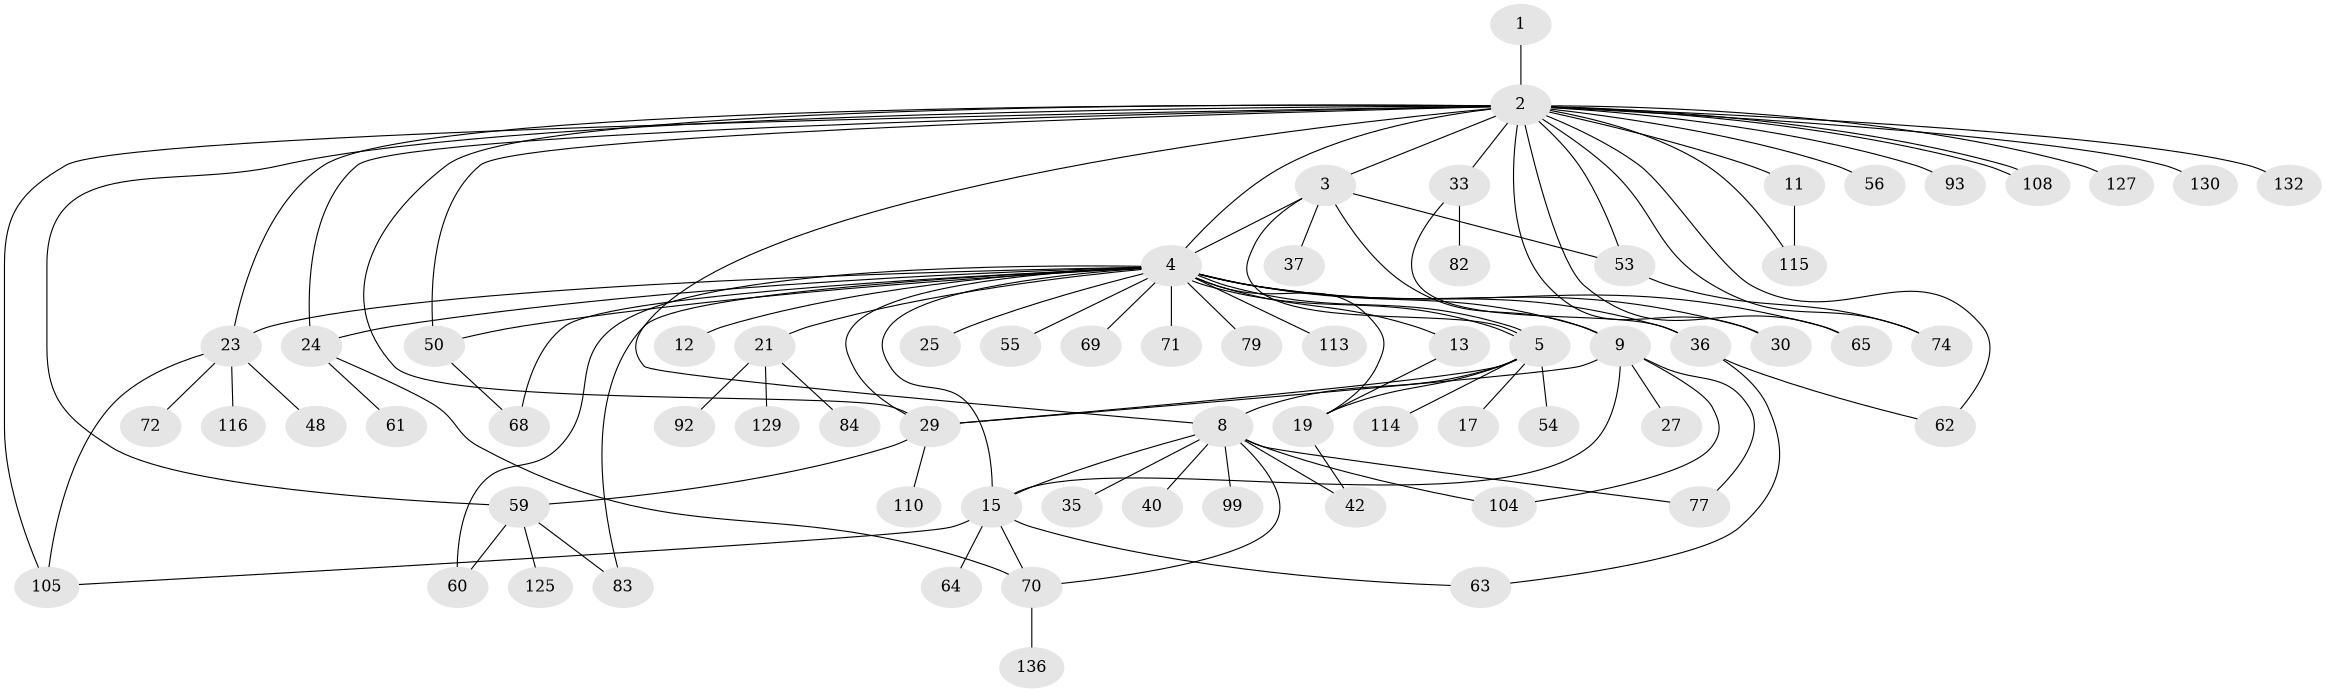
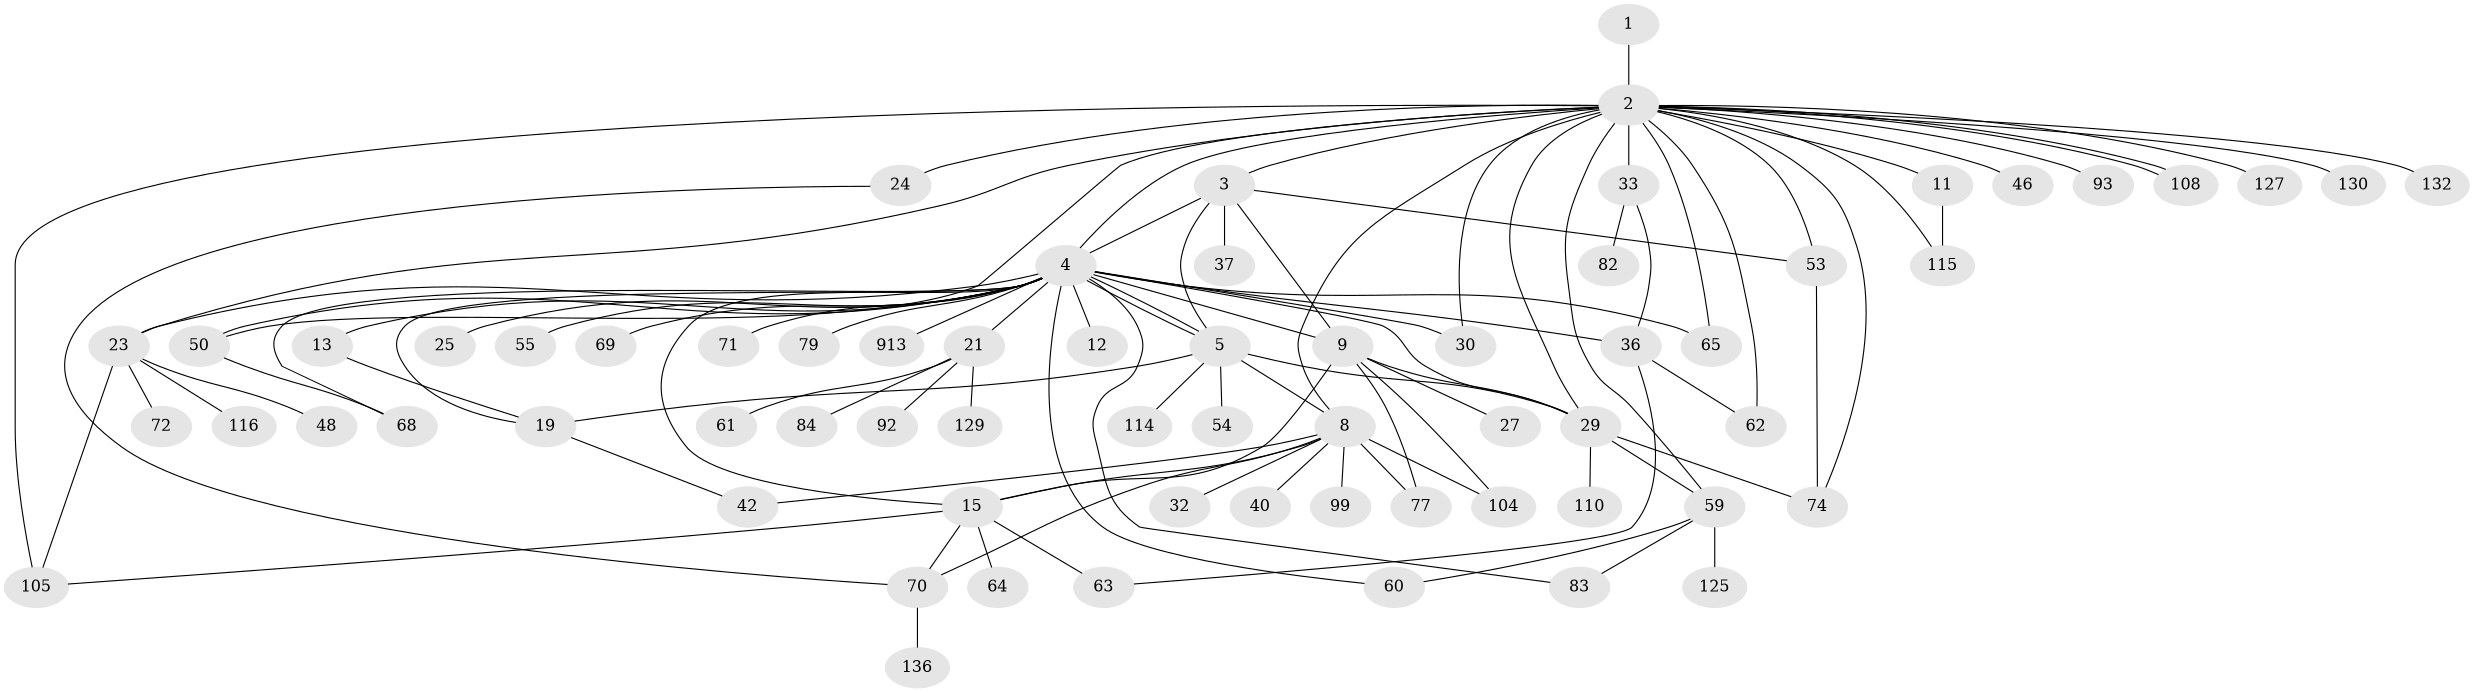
(1875, 185) -> (2023, 185)
(658, 295) -> none
(1334, 346) -> (892, 346)
(354, 386) -> (856, 386)
(1468, 427) -> none
none -> (1704, 467)
(1072, 507) -> (1180, 507)
